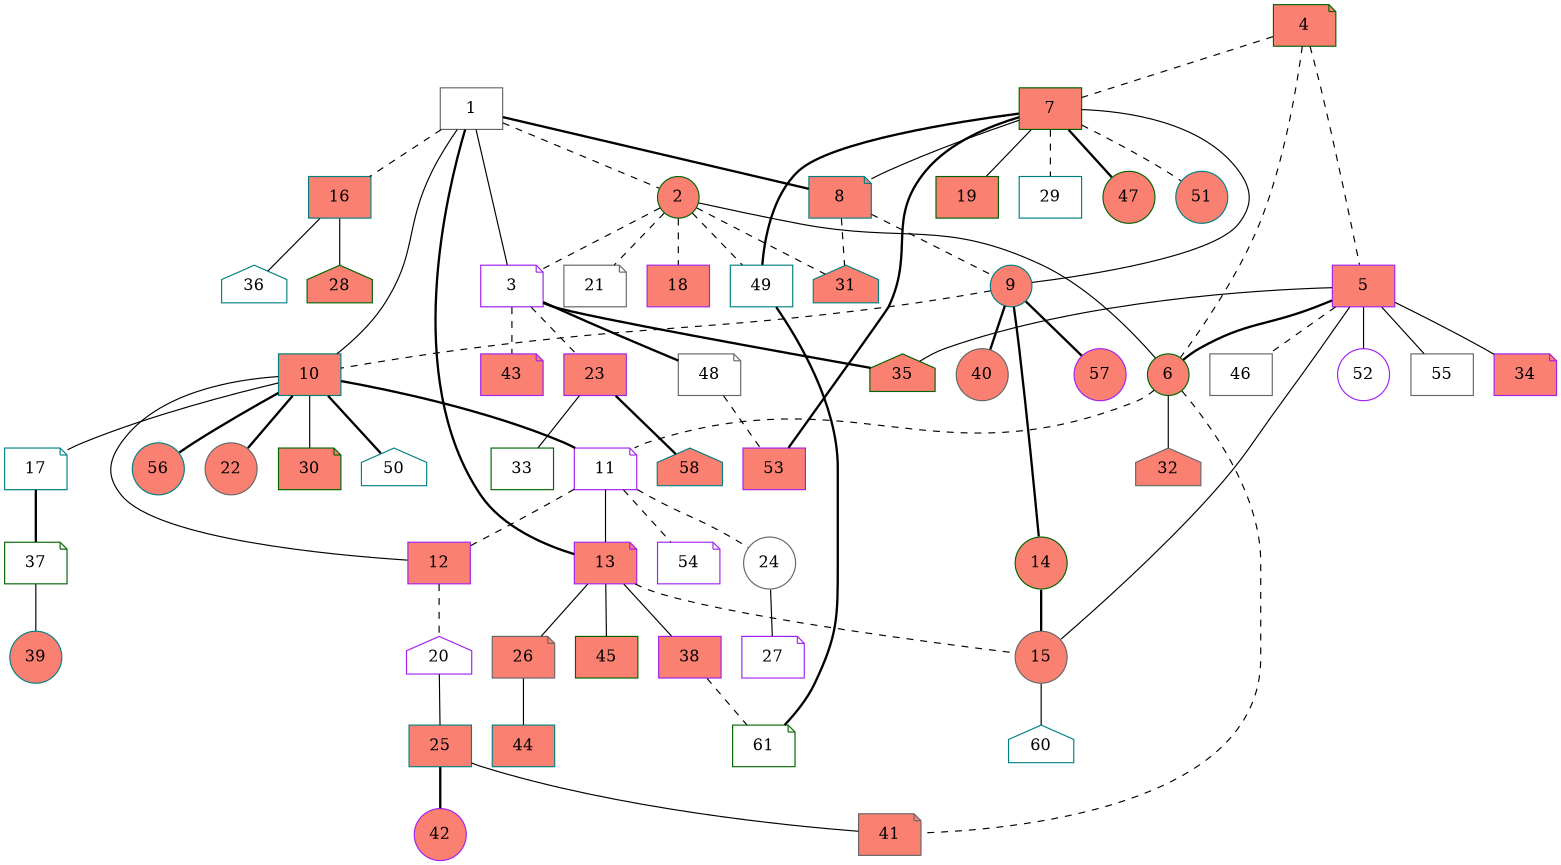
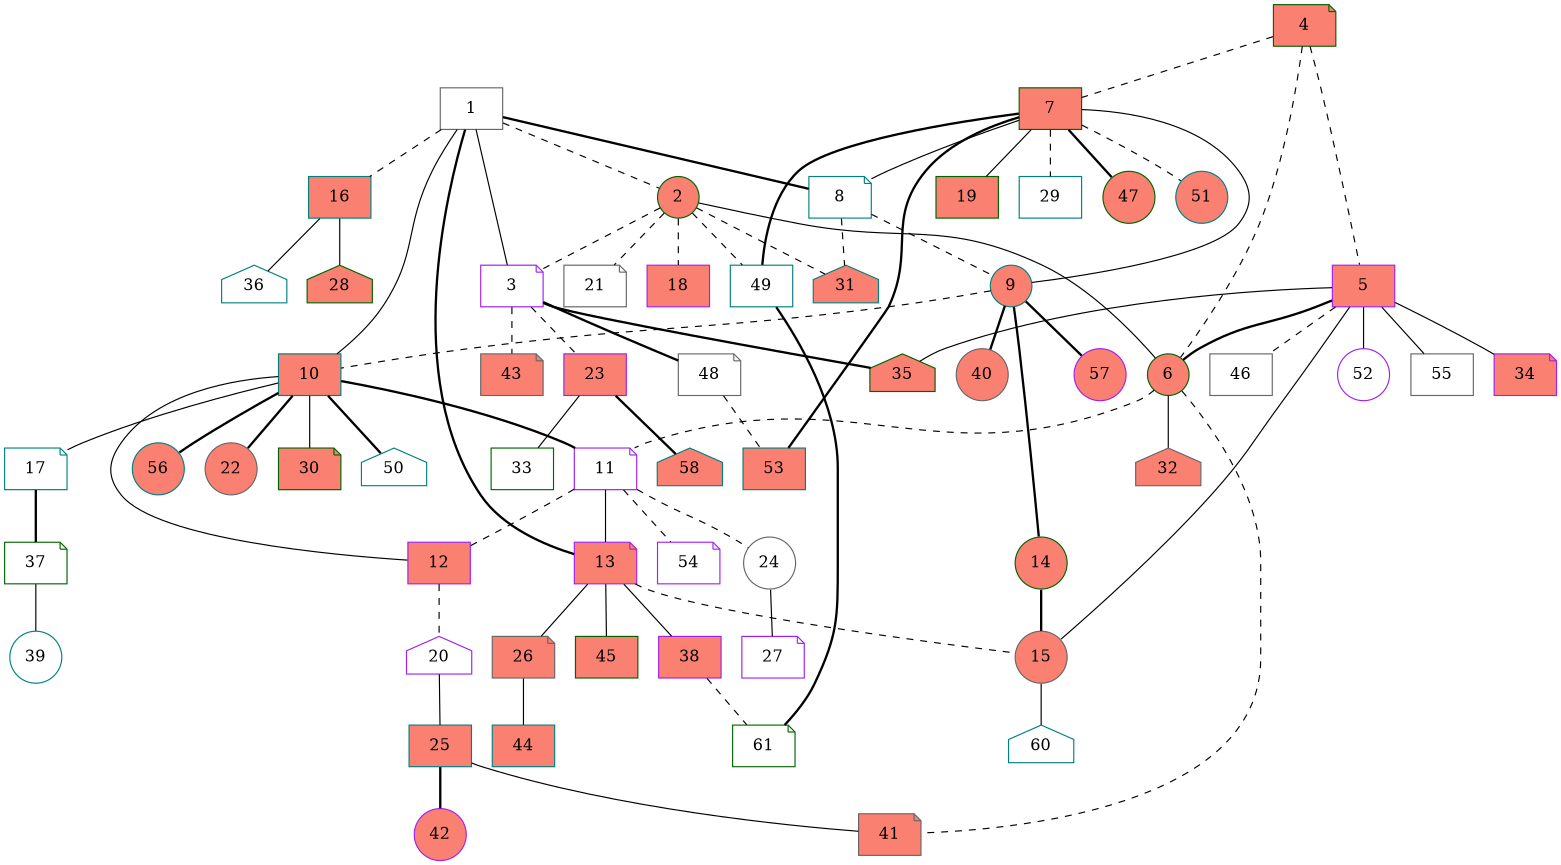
(840, 197) -> (840, 197)
(512, 375) -> (512, 375)
(774, 469) -> (774, 469)
(36, 657) -> (36, 657)
